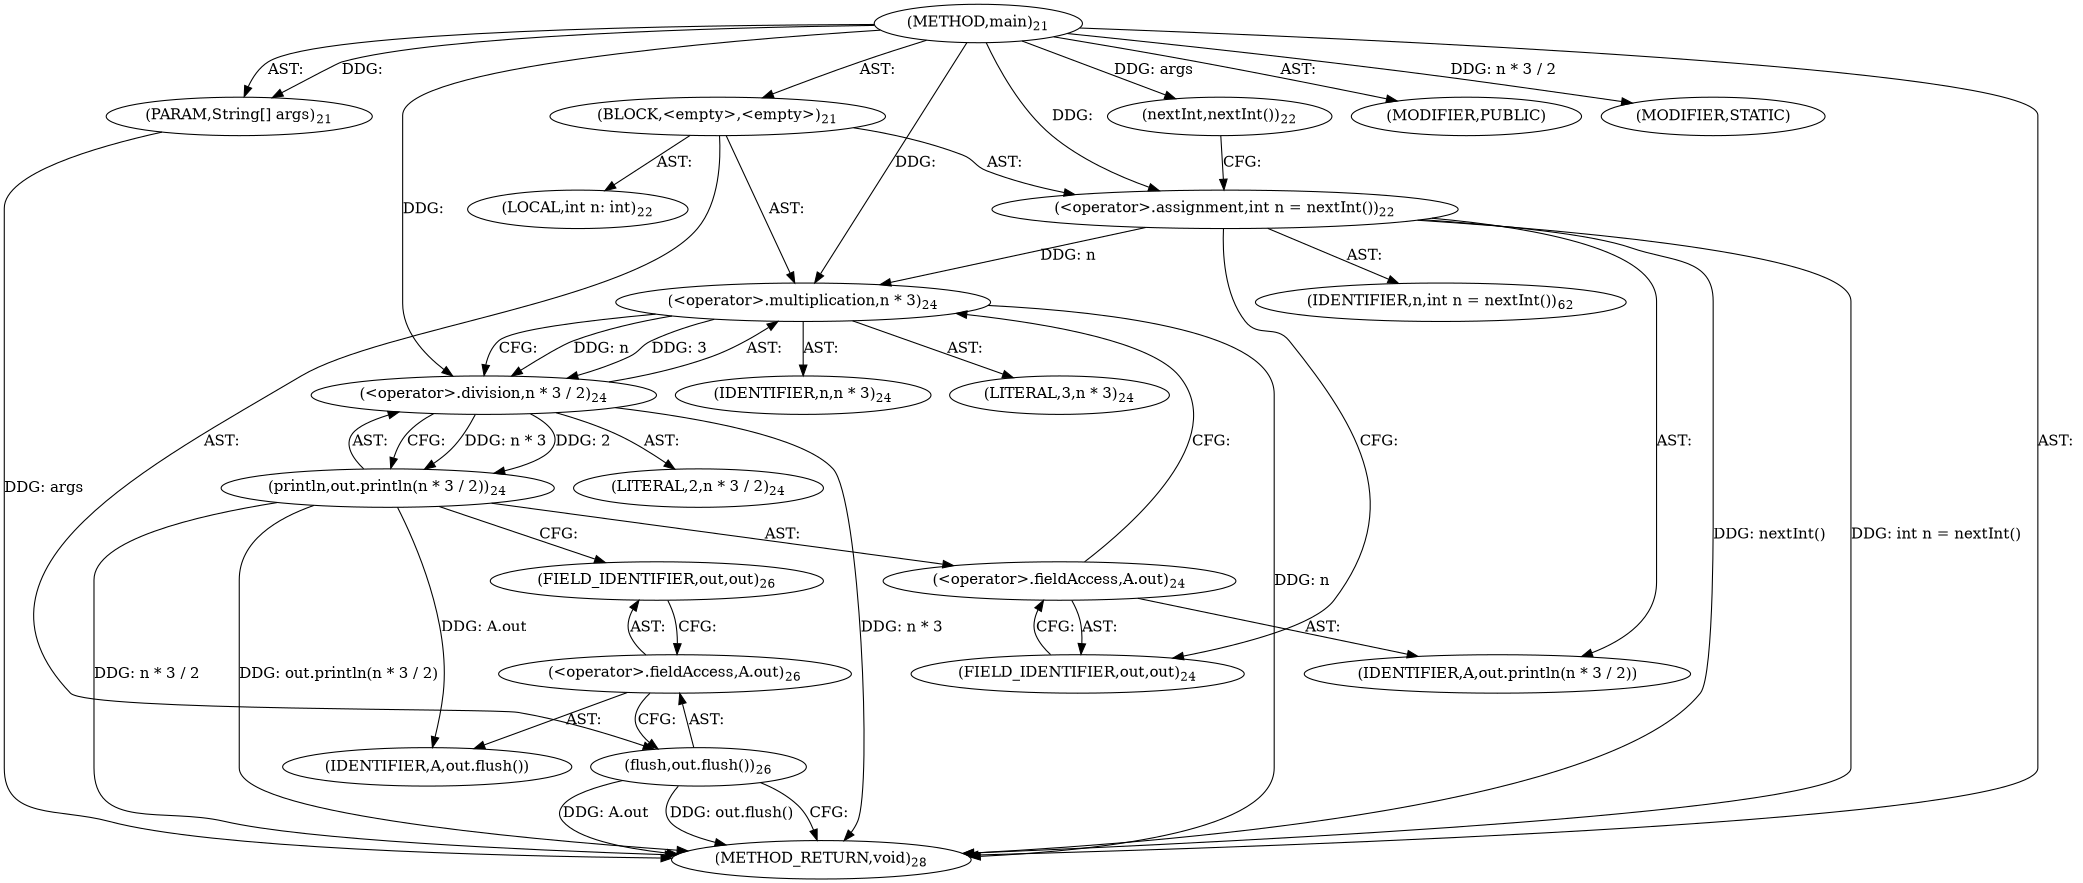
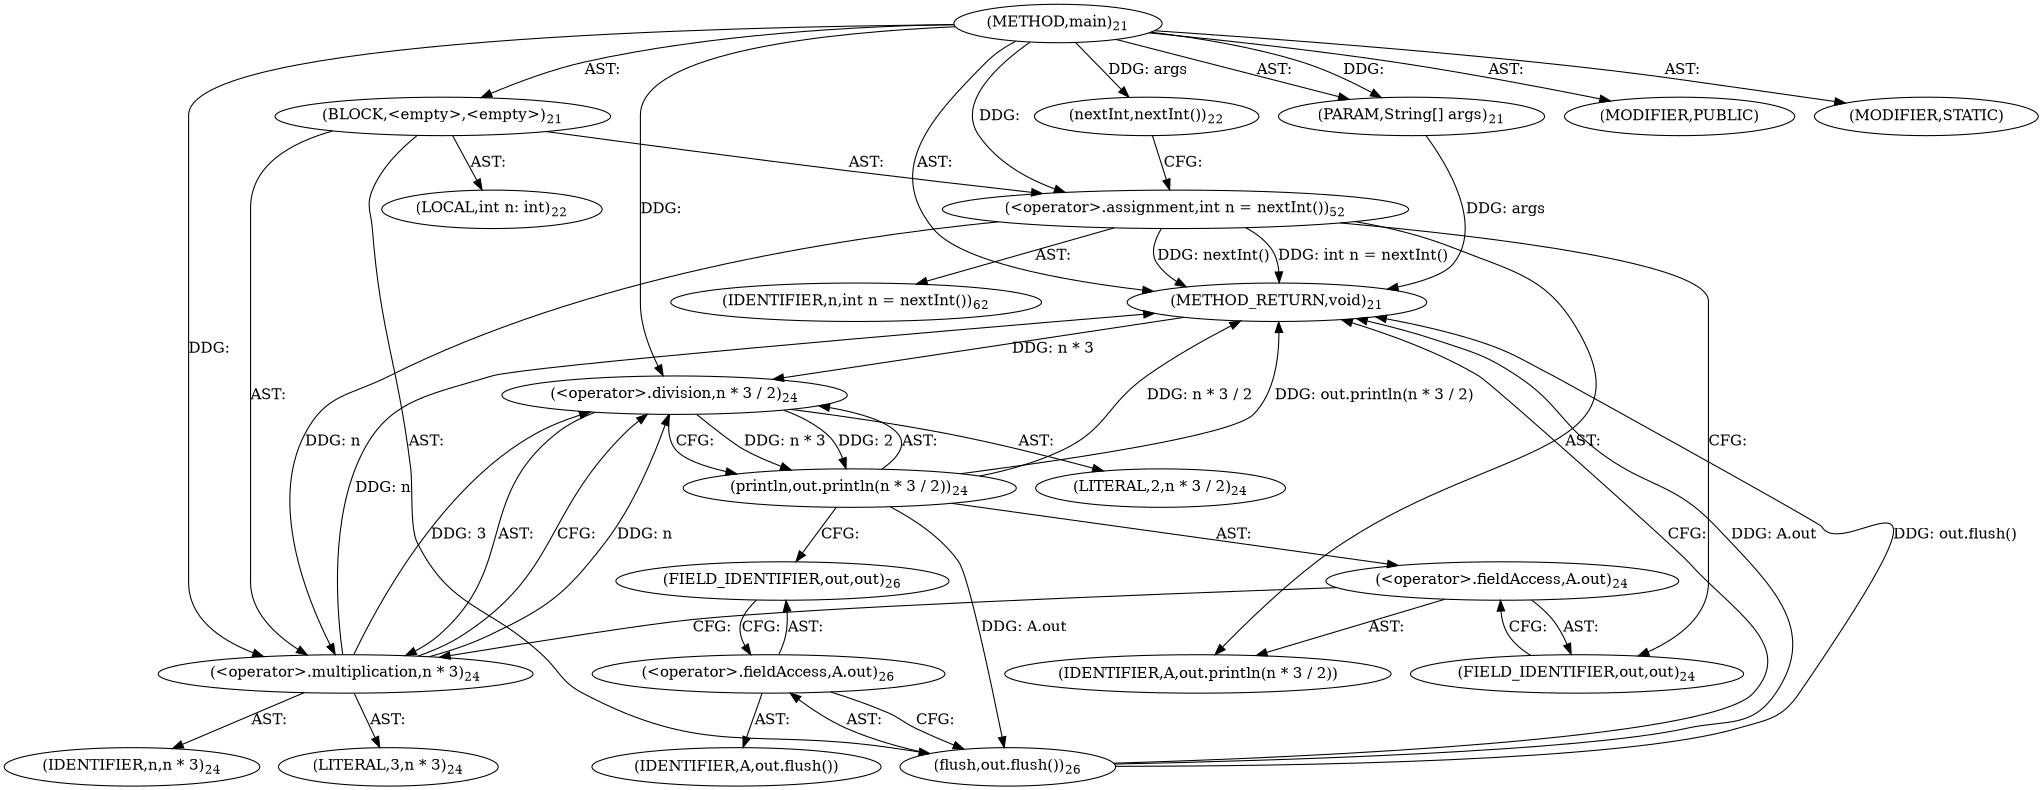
(1504, 70) -> (1685, 70)
(1387, 208) -> (1338, 208)
(851, 536) -> (984, 348)
(438, 619) -> (975, 612)
(920, 858) -> (1375, 301)
